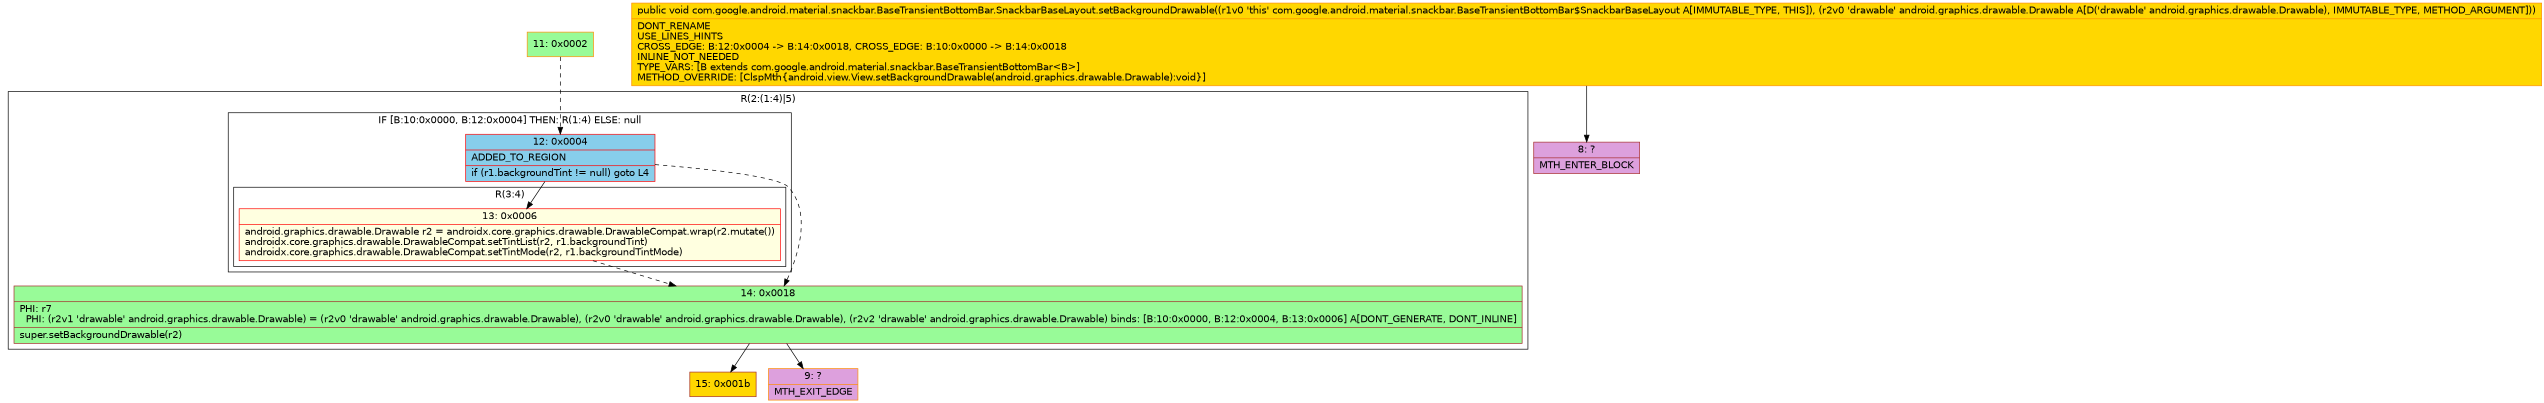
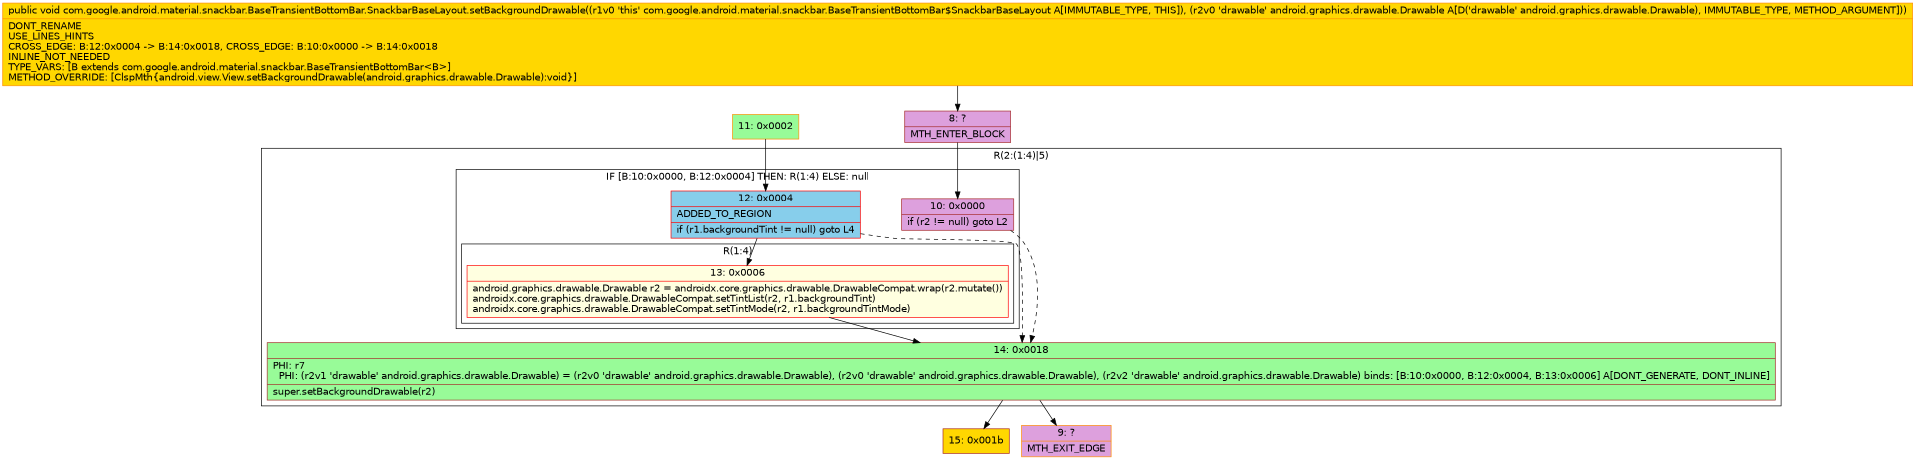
(560, 87) -> (766, 162)
(510, 195) -> (738, 252)
none -> (958, 215)
(644, 276) -> (886, 333)
